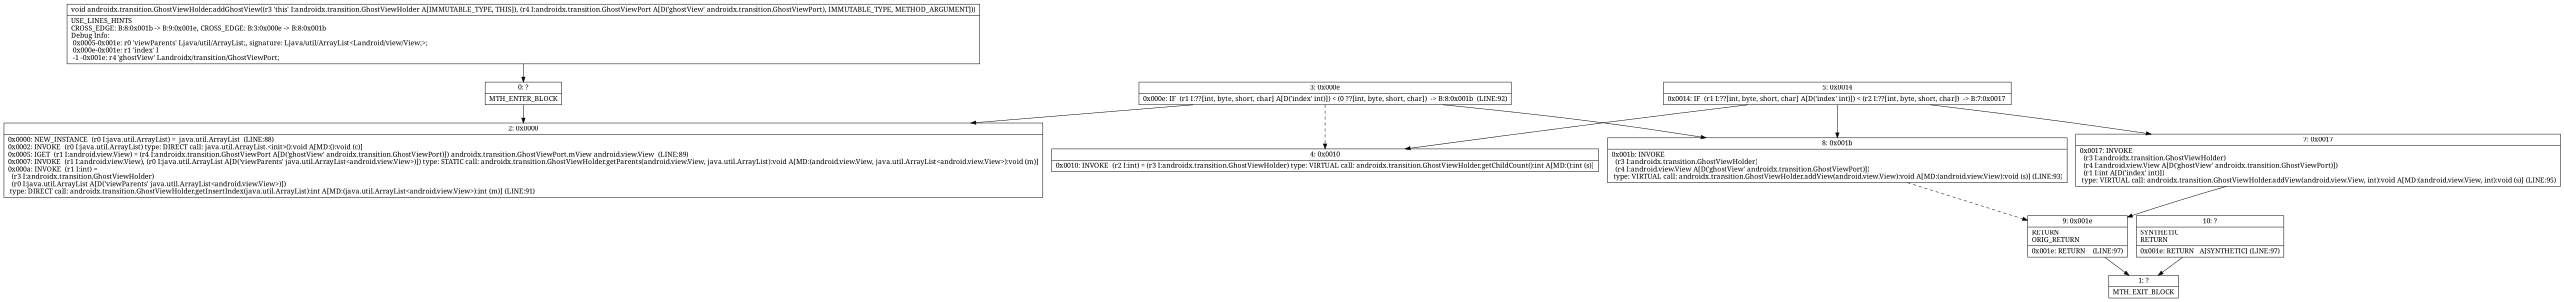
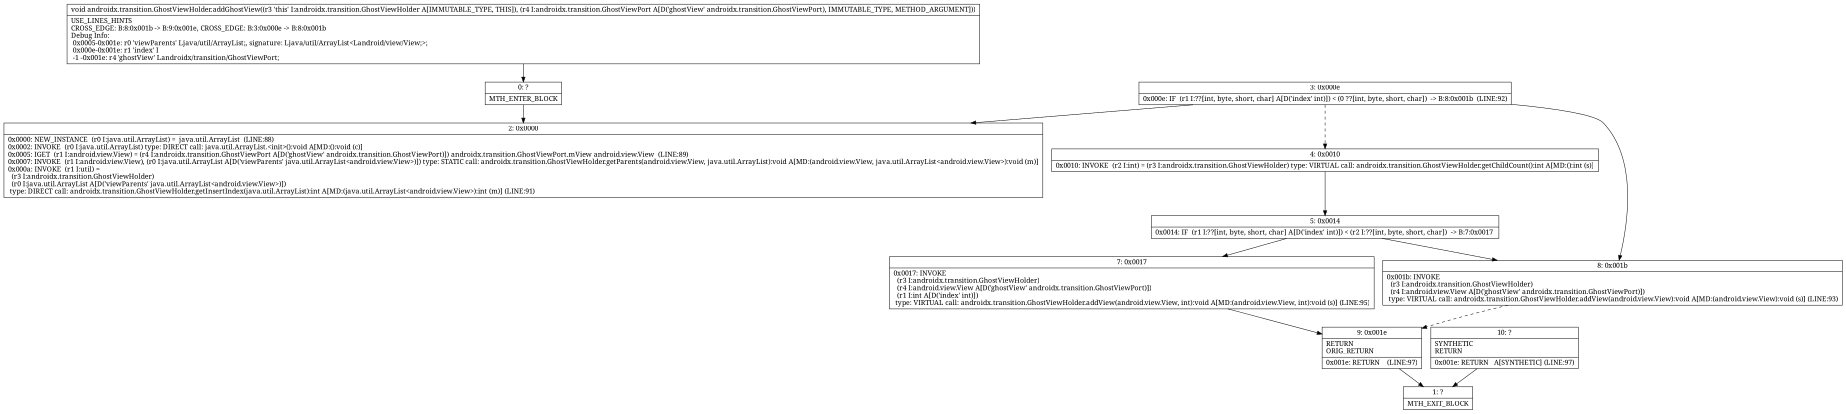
(1579, 126) -> (1325, 191)
(54, 169) -> (55, 169)
